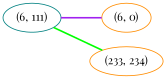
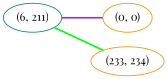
(32, 18) -> (33, 18)
(126, 18) -> (128, 18)
